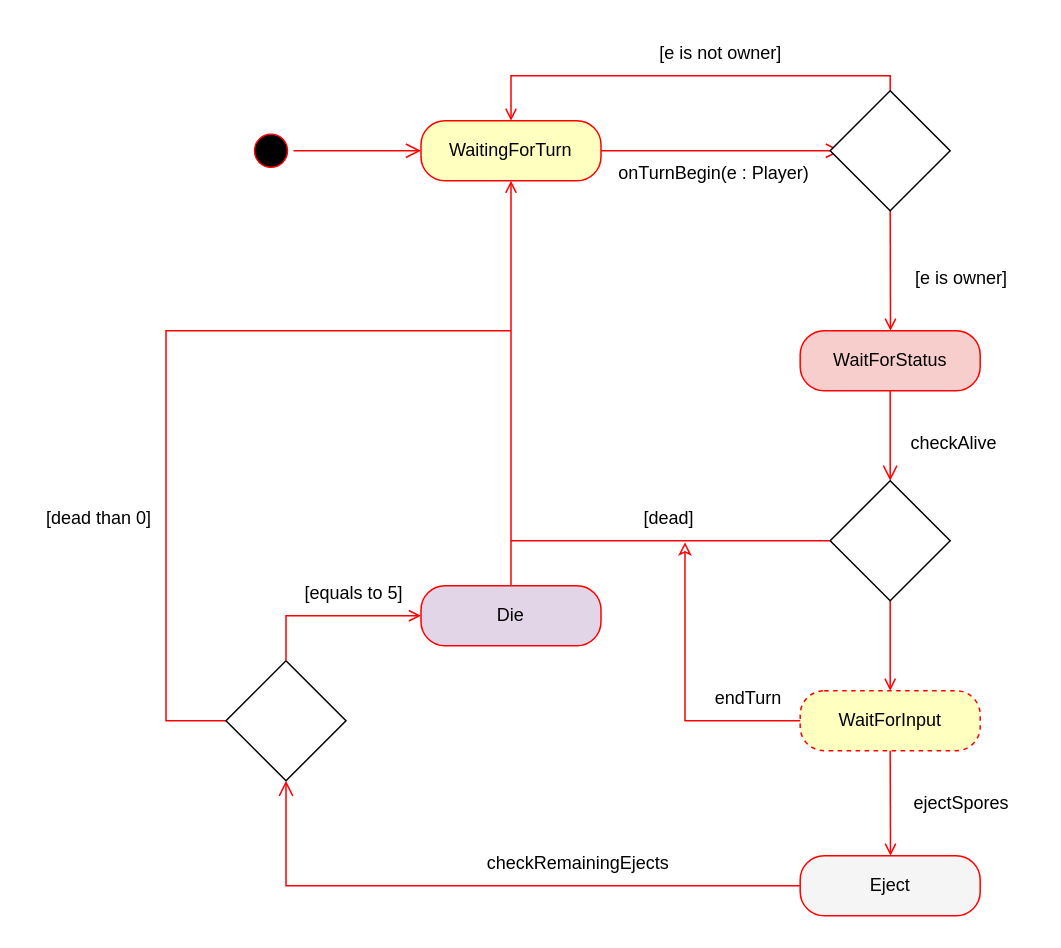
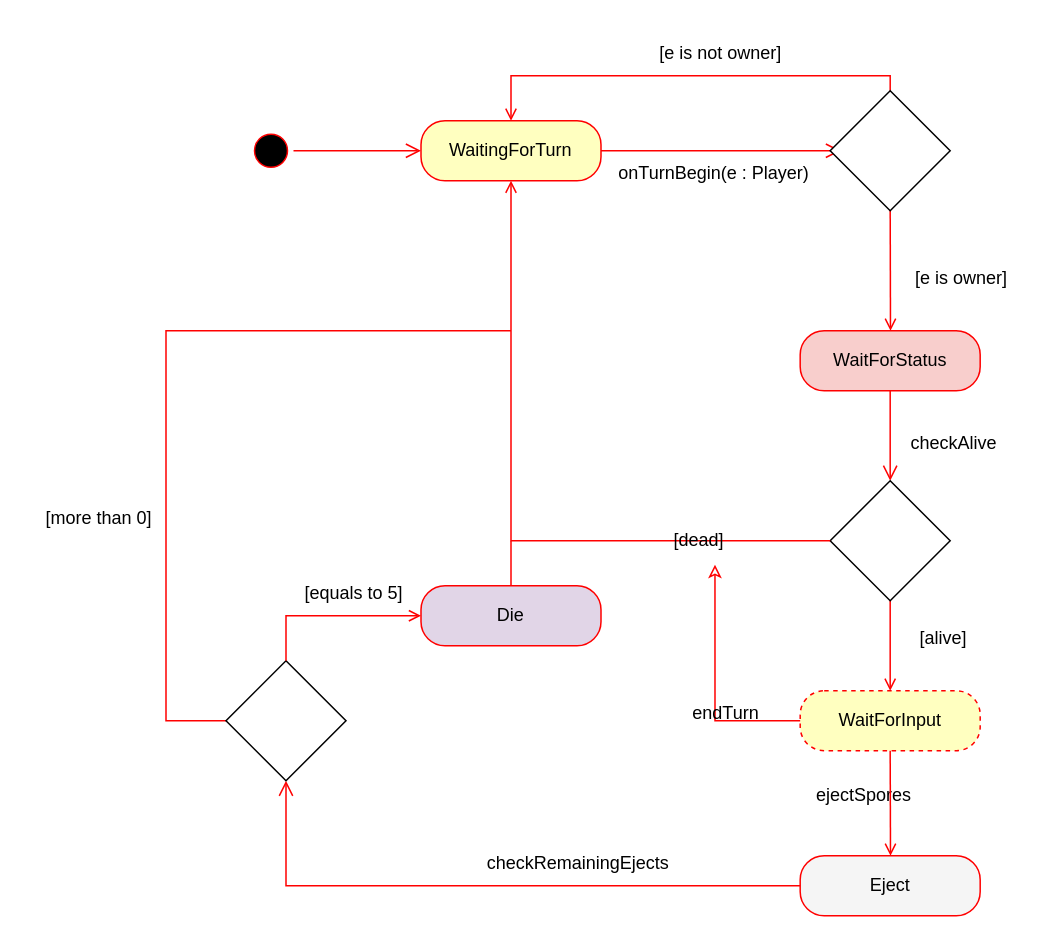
(99, 518) -> (99, 518)
(668, 518) -> (698, 541)
none -> (942, 638)
(747, 698) -> (725, 713)
(961, 803) -> (863, 796)
